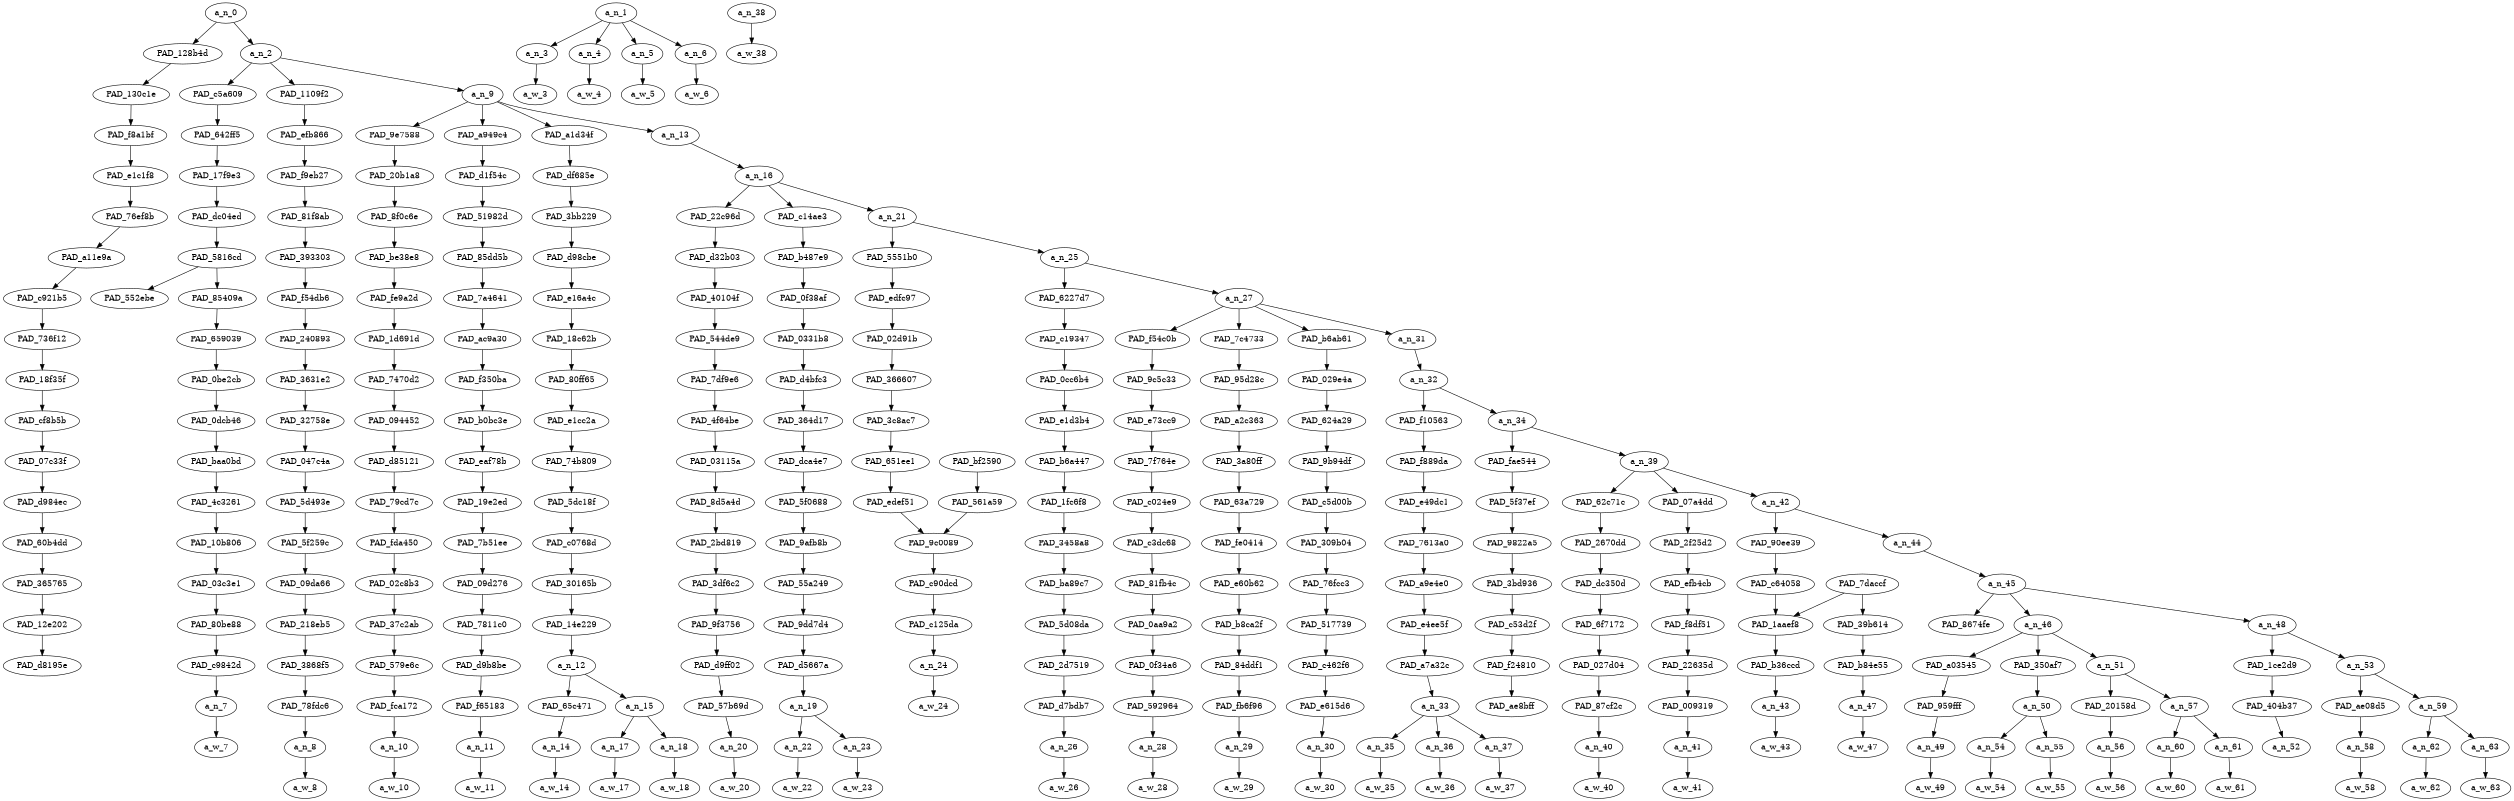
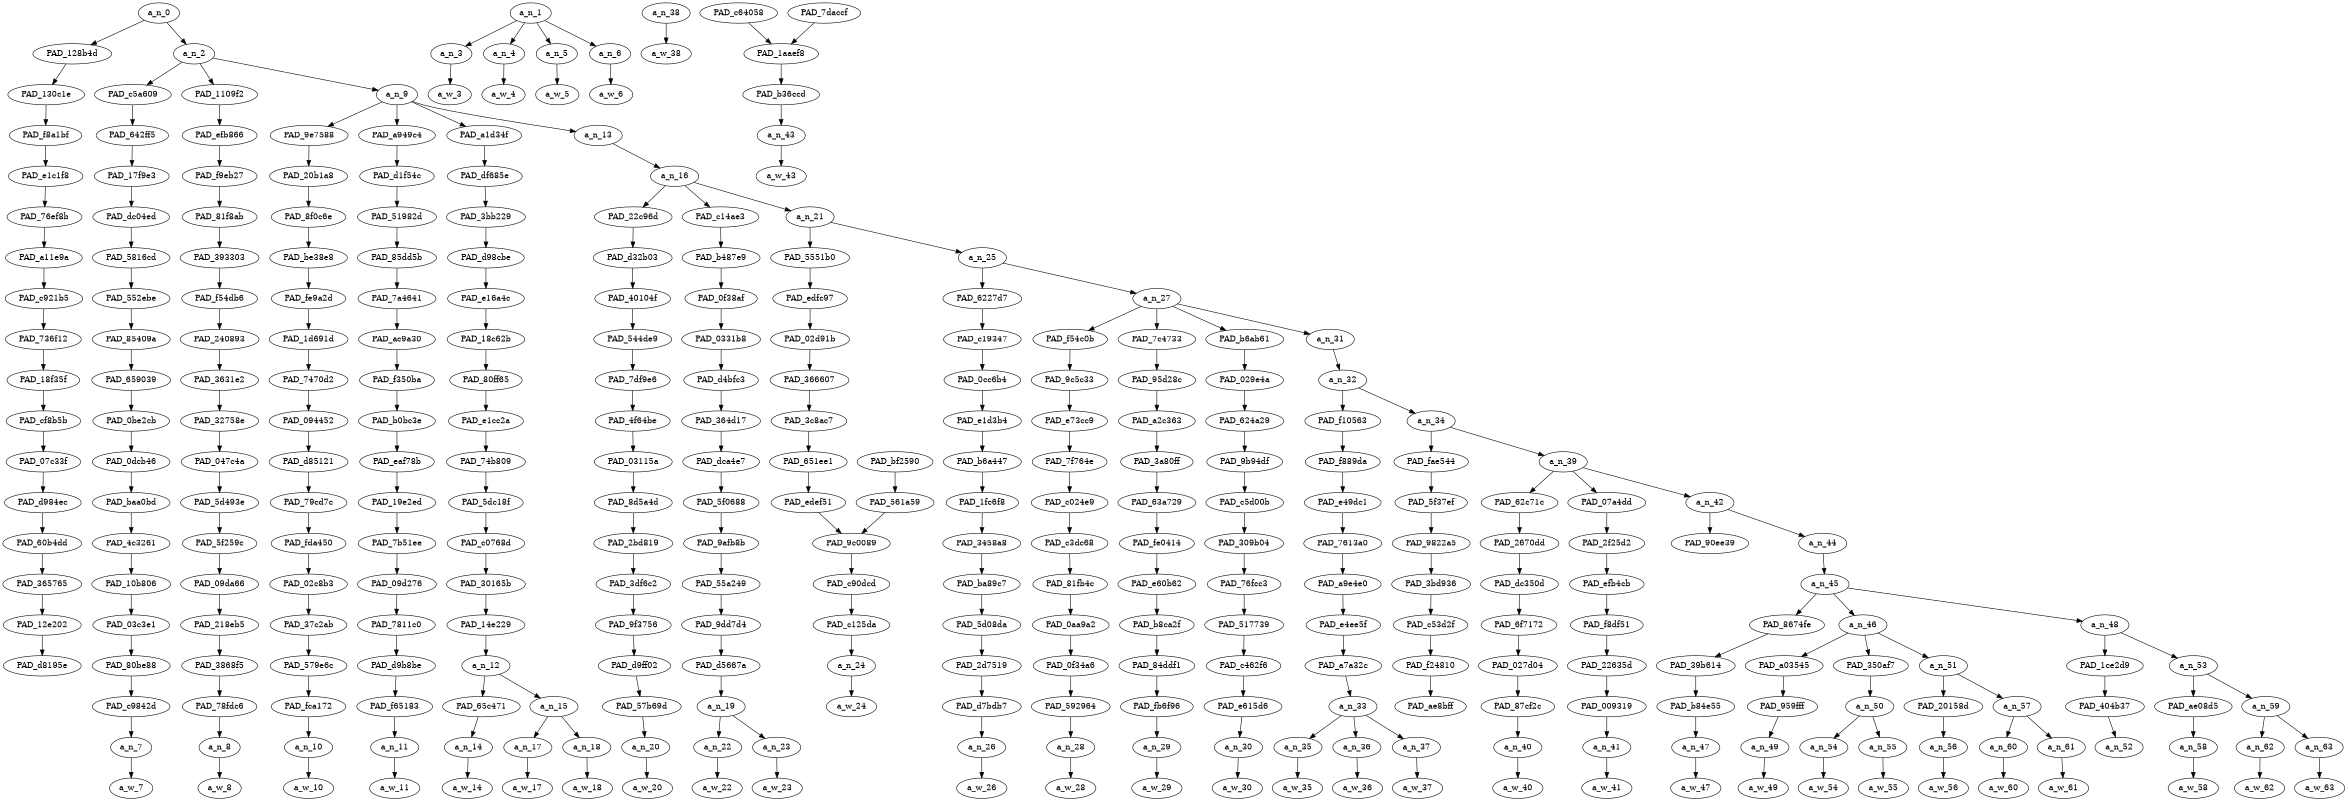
(217, 275) -> (131, 316)
(1776, 561) -> none
(1863, 602) -> (1744, 644)
